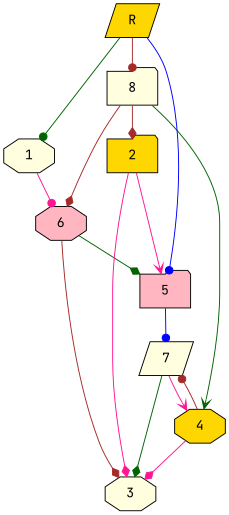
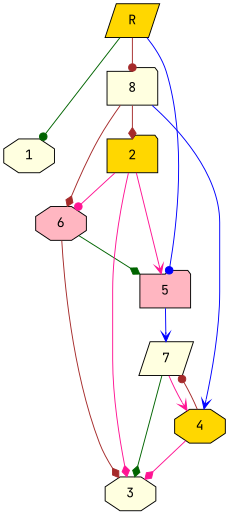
(43, 186) -> (98, 188)
(220, 242) -> (220, 242)
(166, 321) -> (166, 321)
